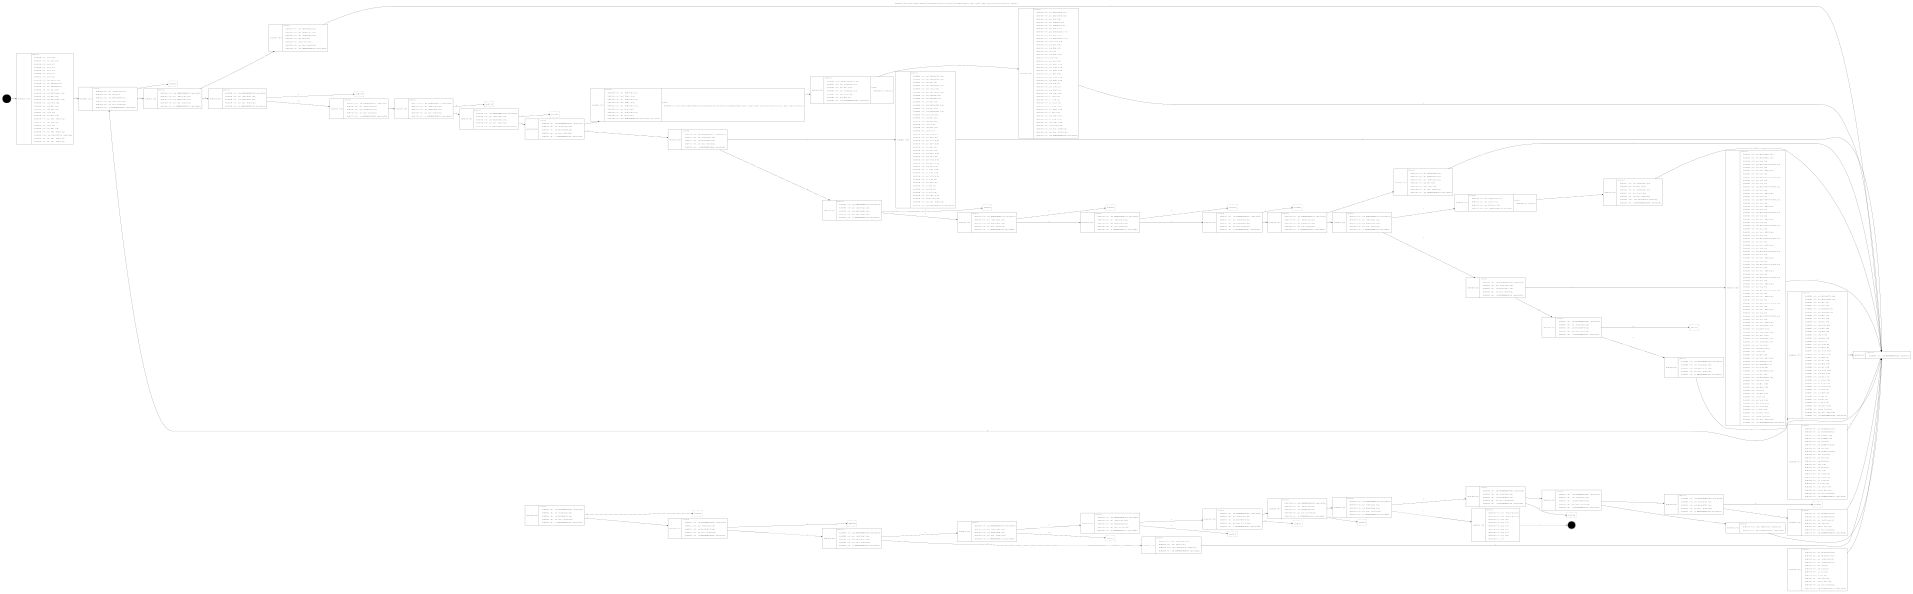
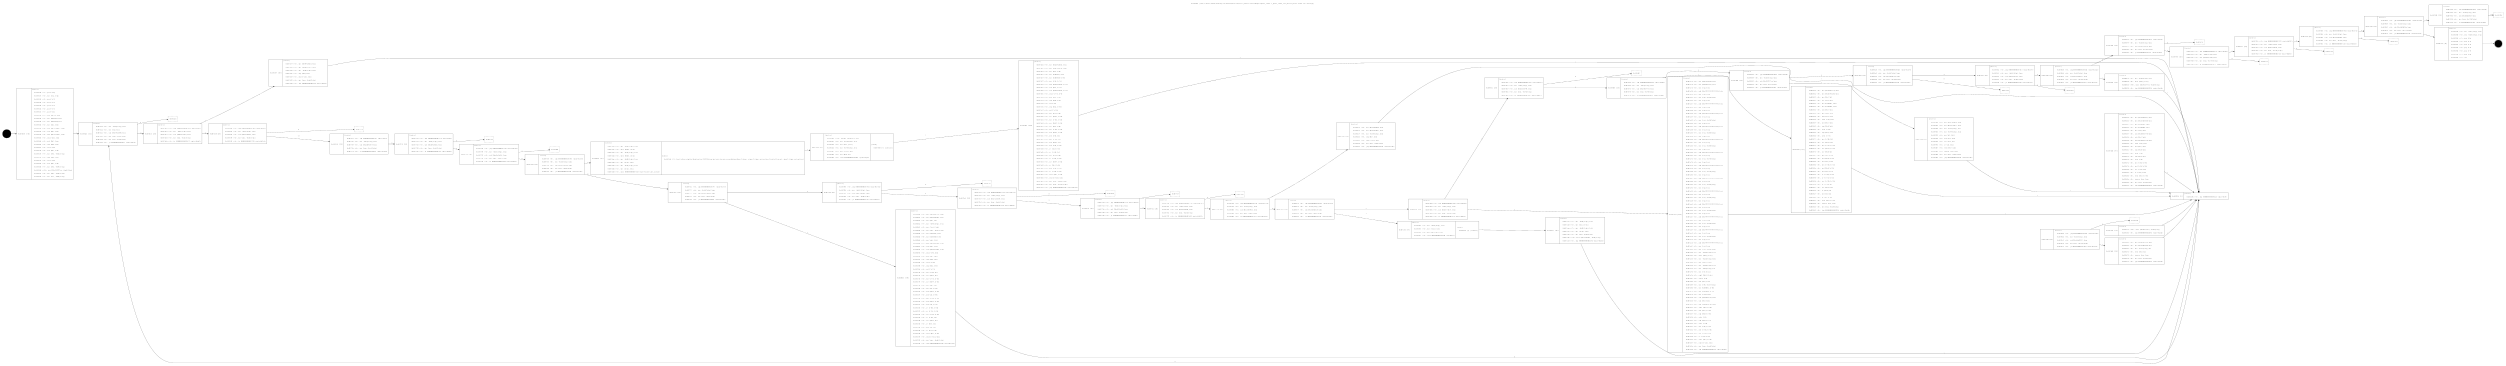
none -> (1760, 80)
(1572, 500) -> none
